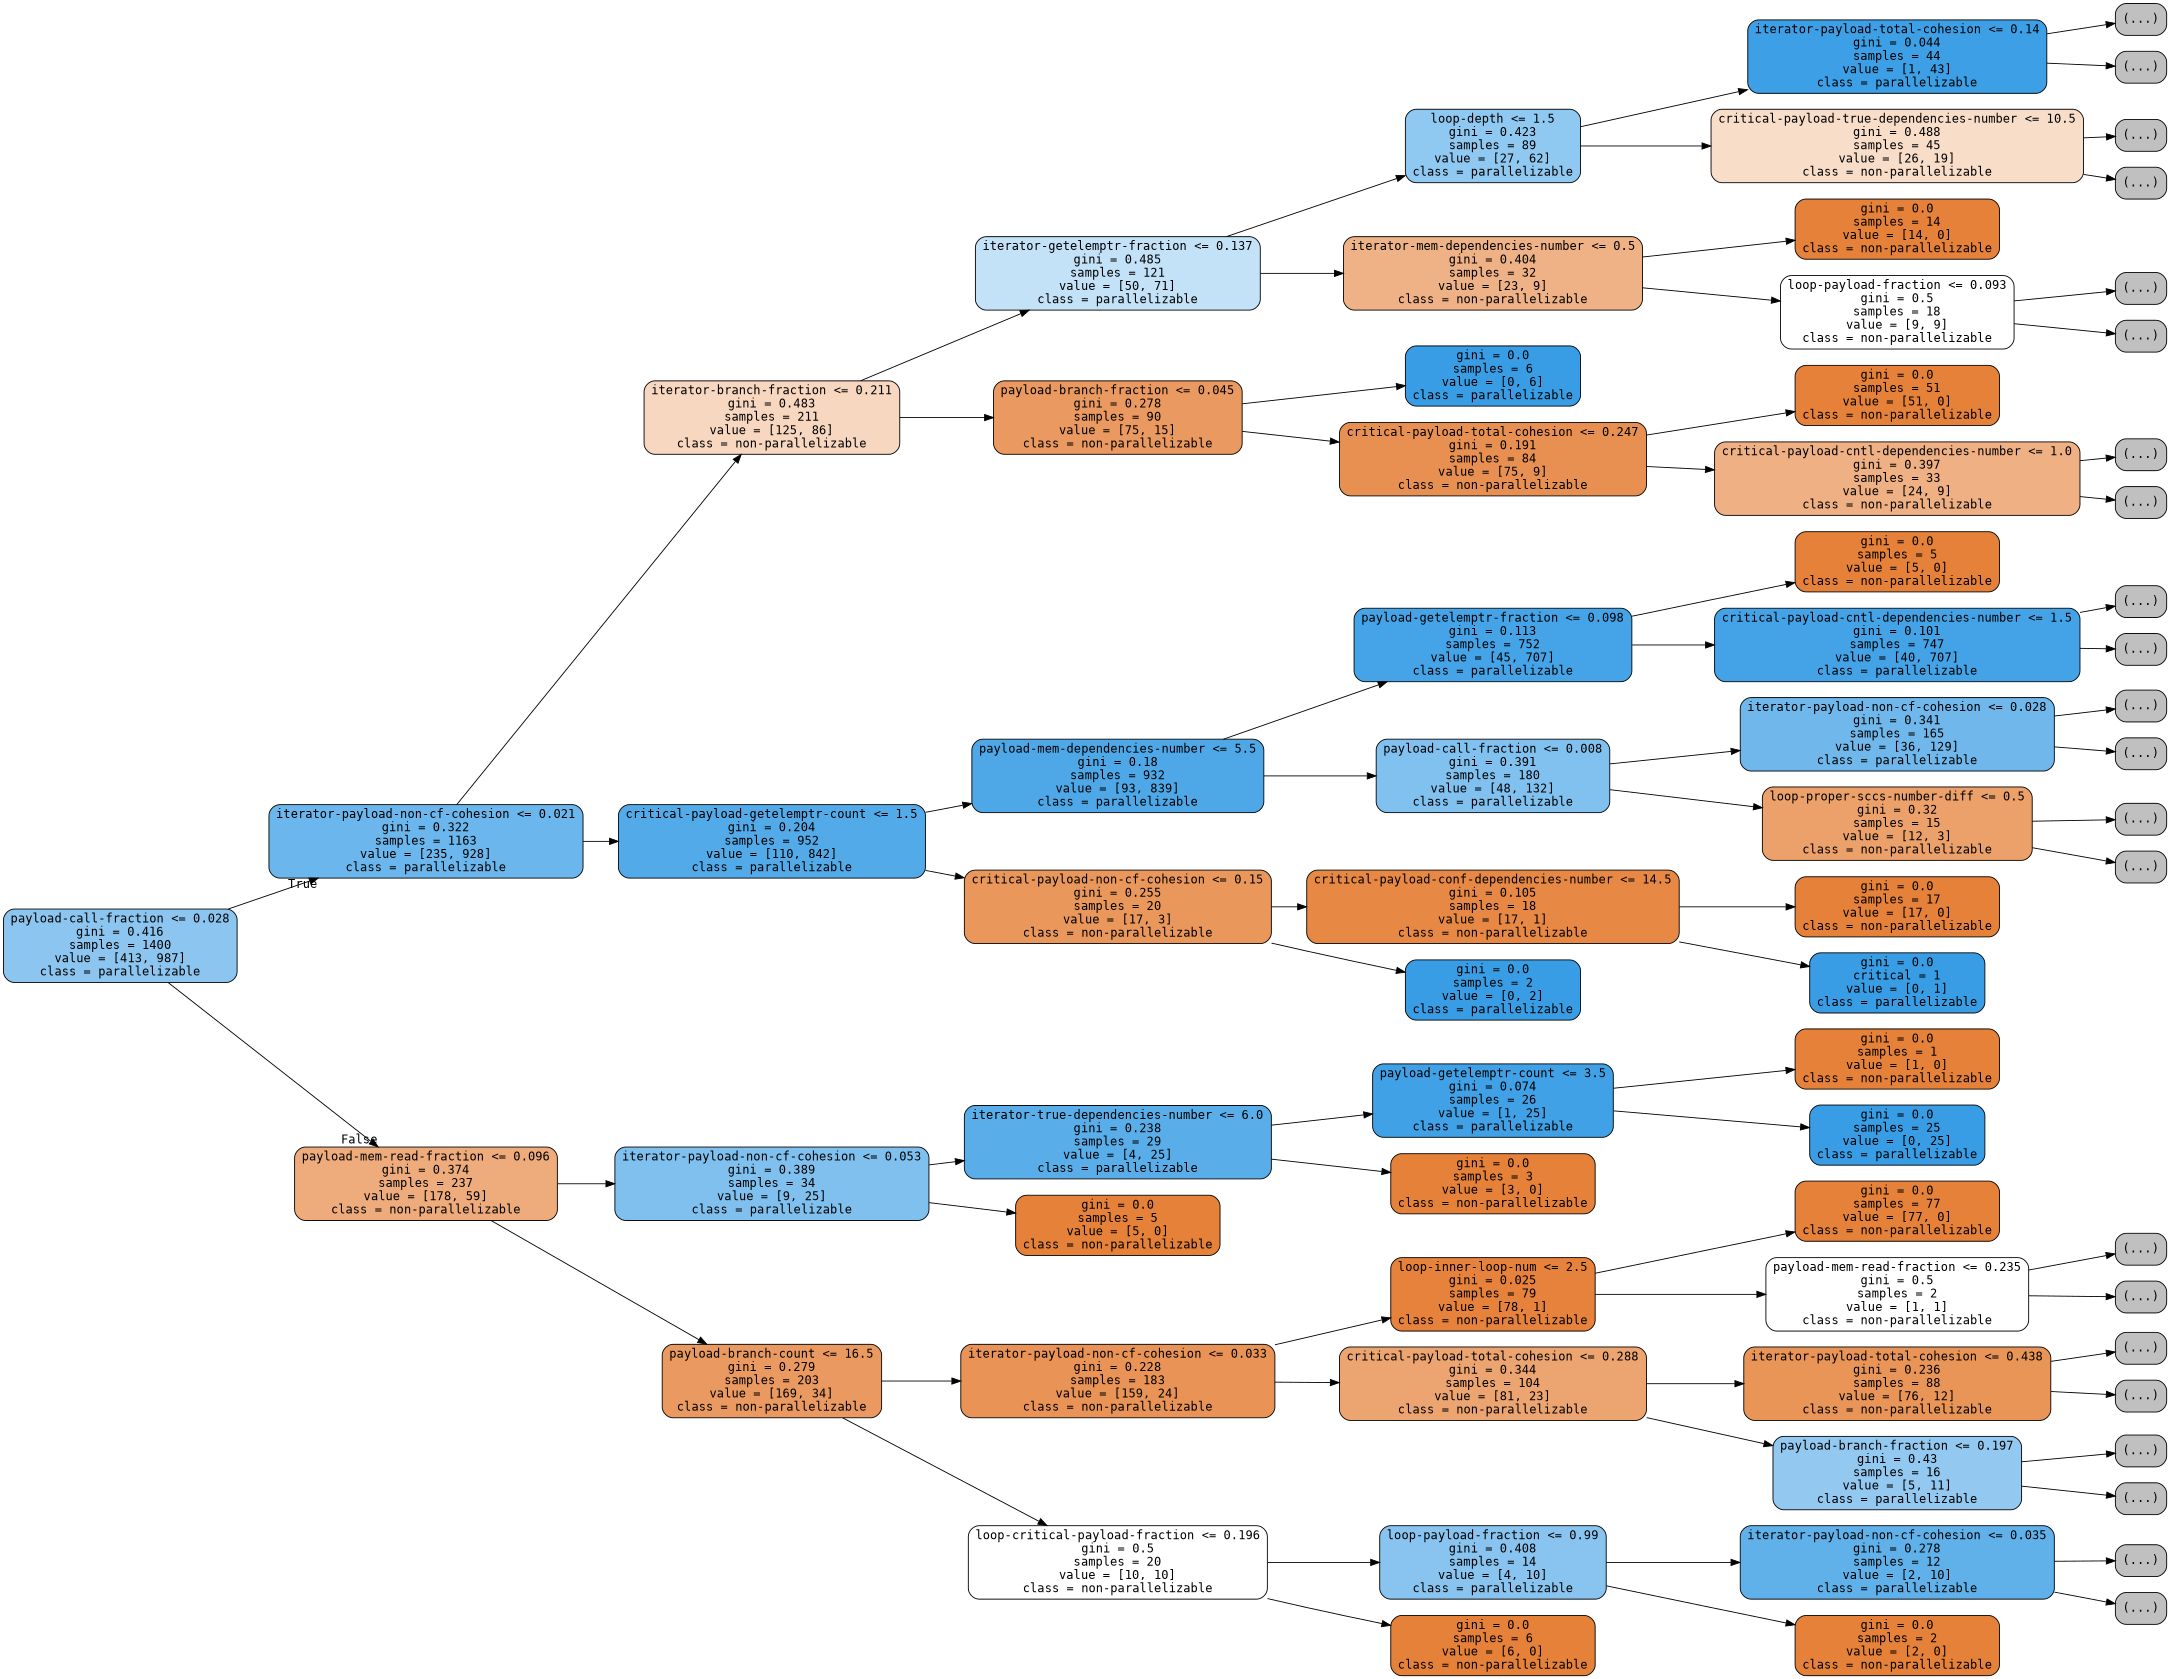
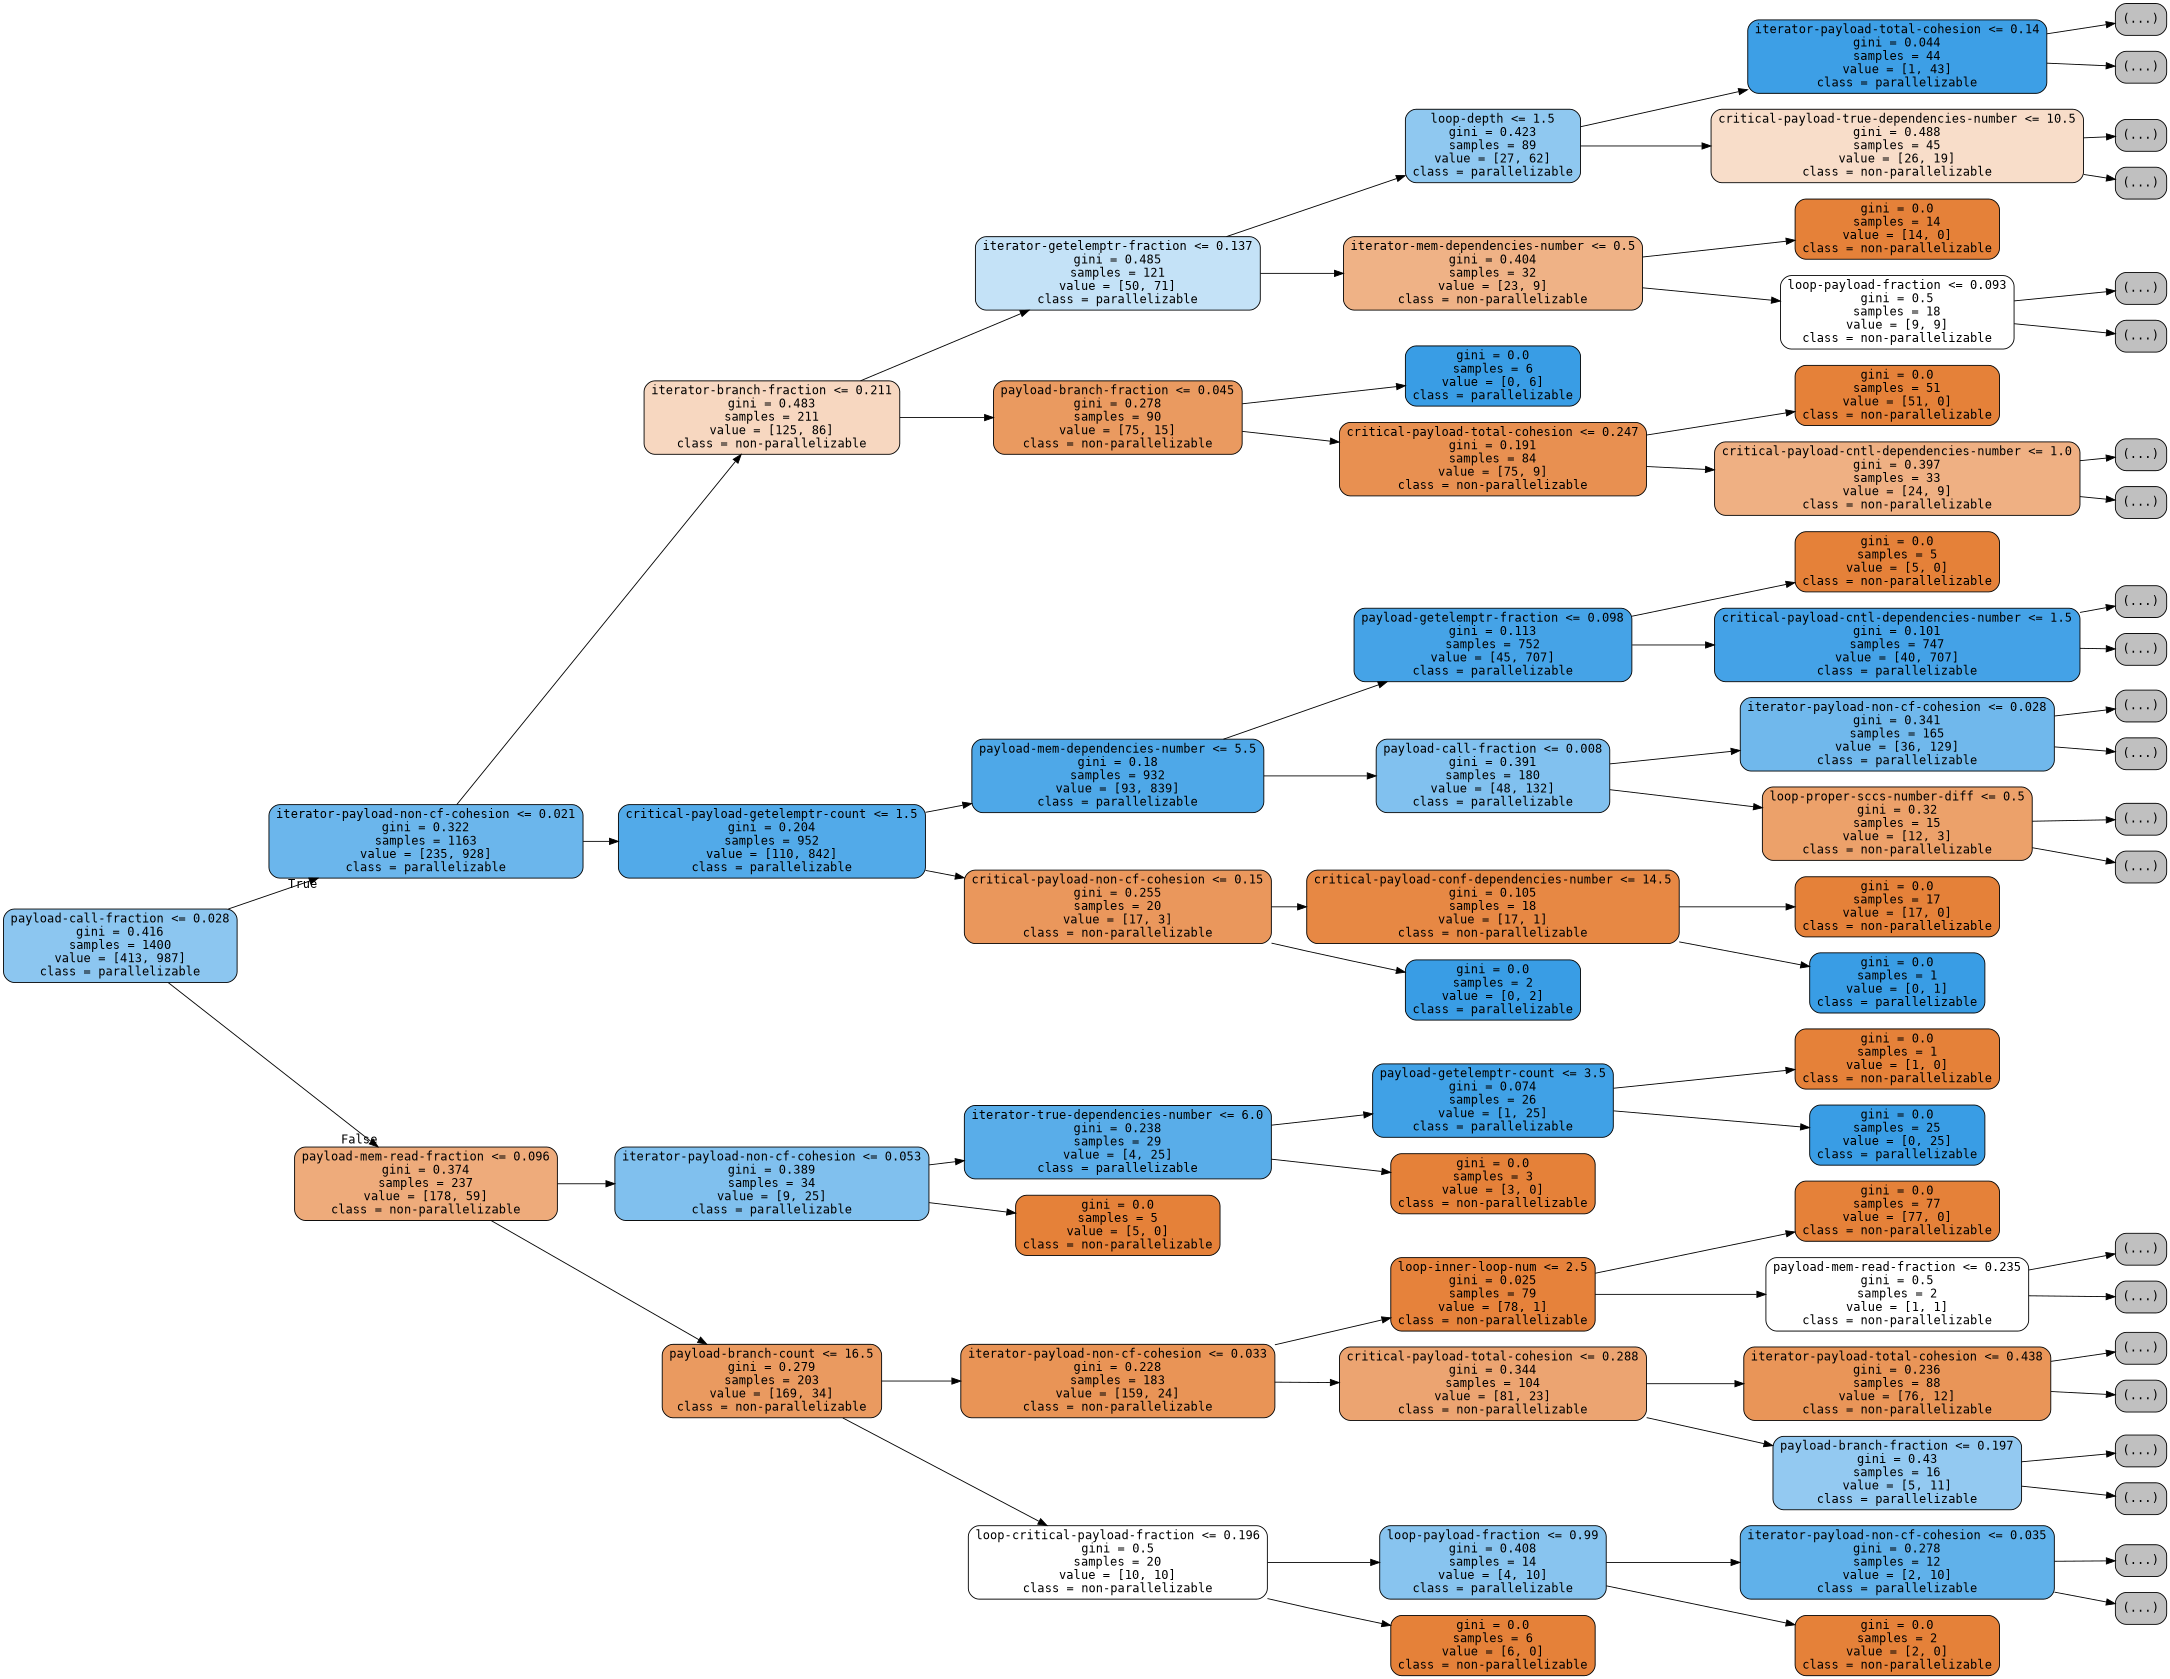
(1897, 983) -> (1897, 983)
